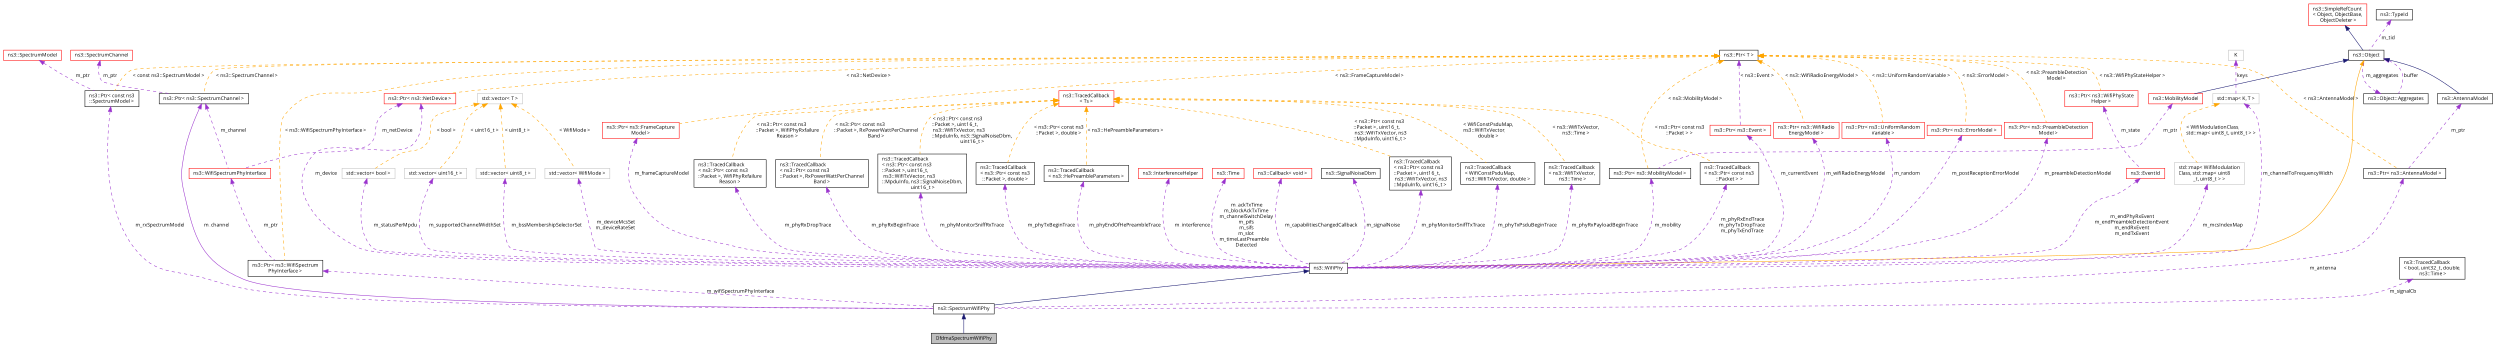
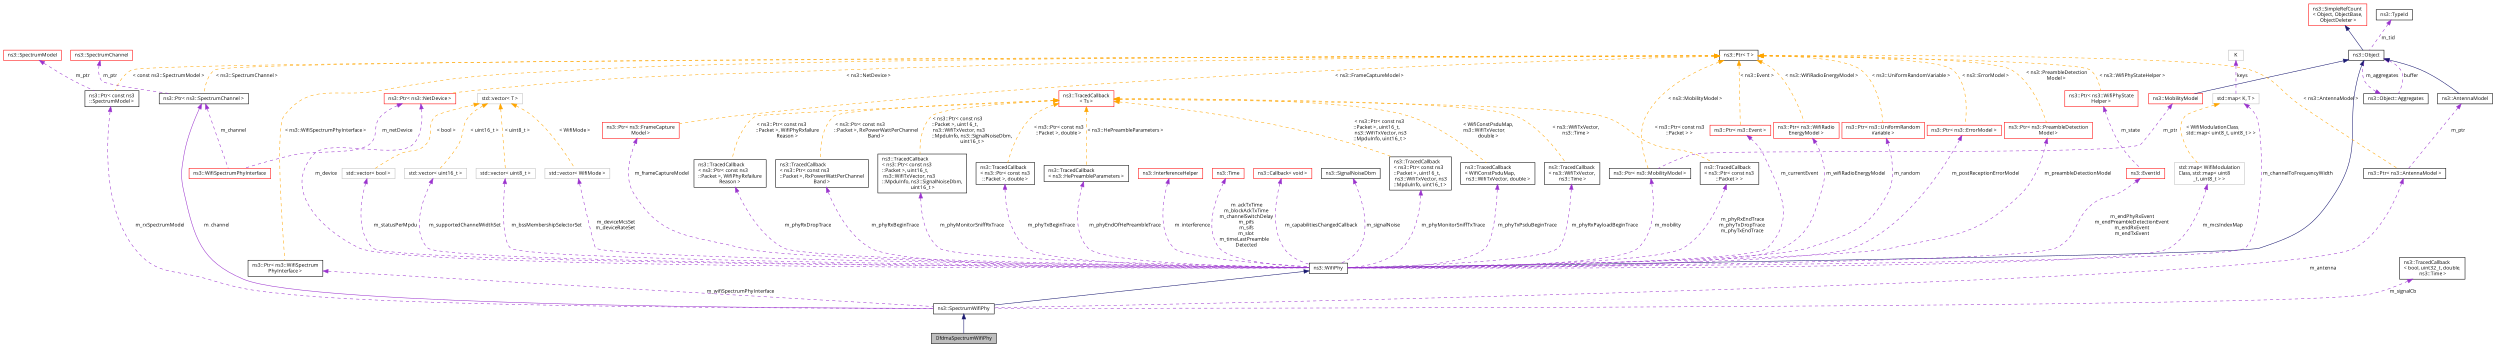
(1740, 95) -> (1740, 95)
(249, 225) -> none
(2032, 256) -> (2032, 256)
